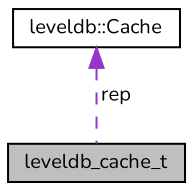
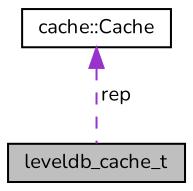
(97, 28) -> (97, 28)
